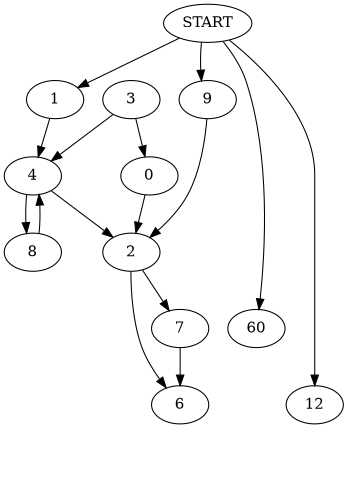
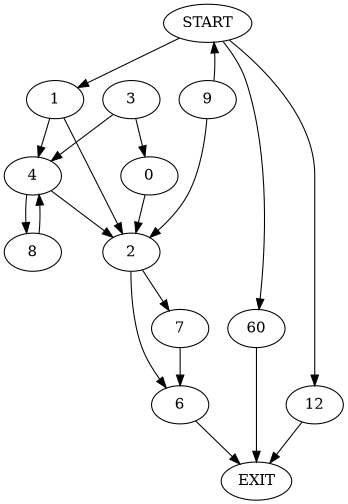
(201, 56) -> (215, 67)
none -> (91, 171)
none -> (256, 481)
